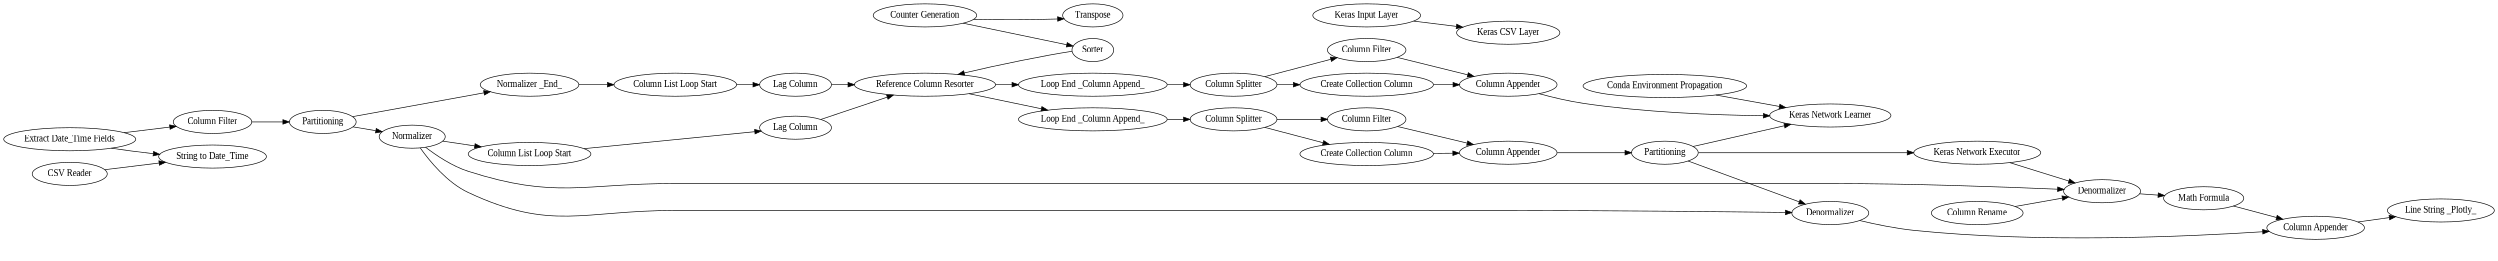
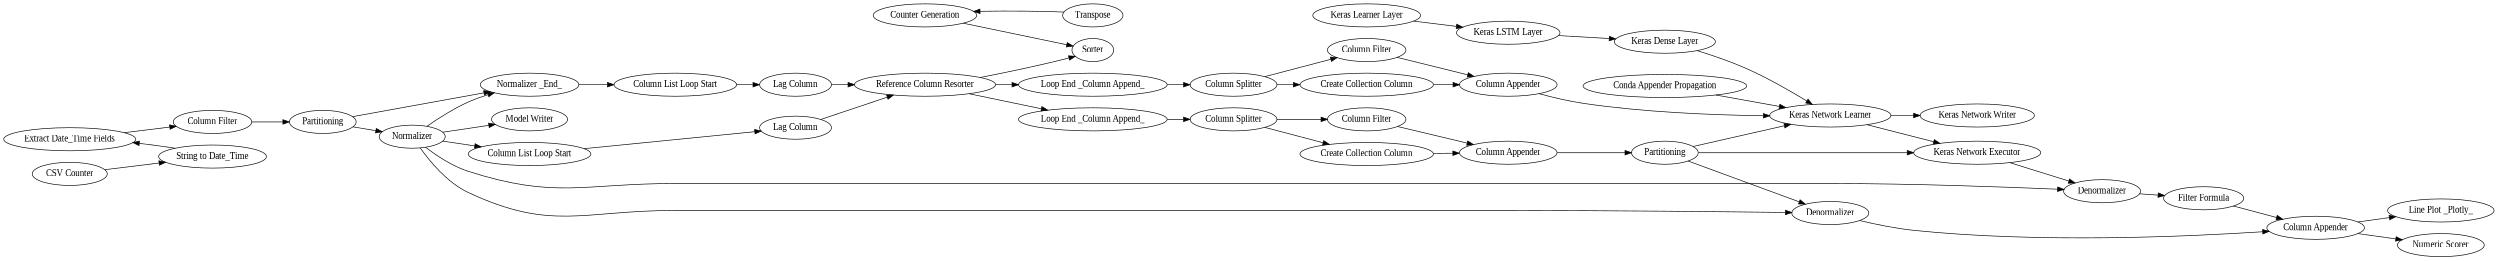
(1367, 15) -> (1367, 15)
(1016, 20) -> (1022, 11)
(1508, 33) -> (1508, 33)
none -> (1665, 42)
(1018, 61) -> (1025, 68)
(1665, 86) -> (1665, 86)
none -> (456, 108)
none -> (1977, 116)
none -> (530, 119)
none -> (1900, 133)
(132, 151) -> (157, 146)
(70, 174) -> (70, 174)
(2204, 198) -> (2204, 198)
(2441, 210) -> (2441, 210)
(1977, 213) -> none
none -> (2441, 245)
